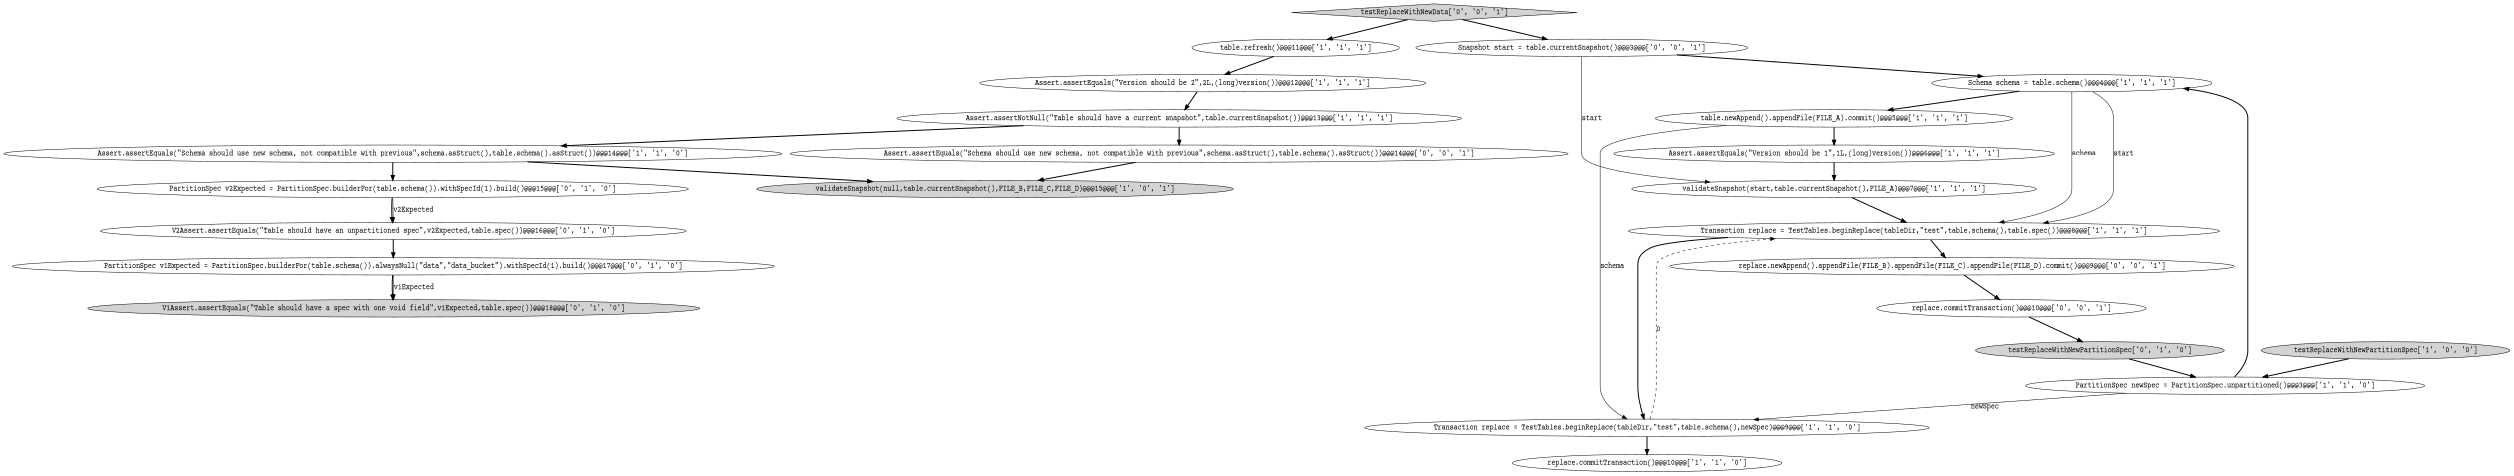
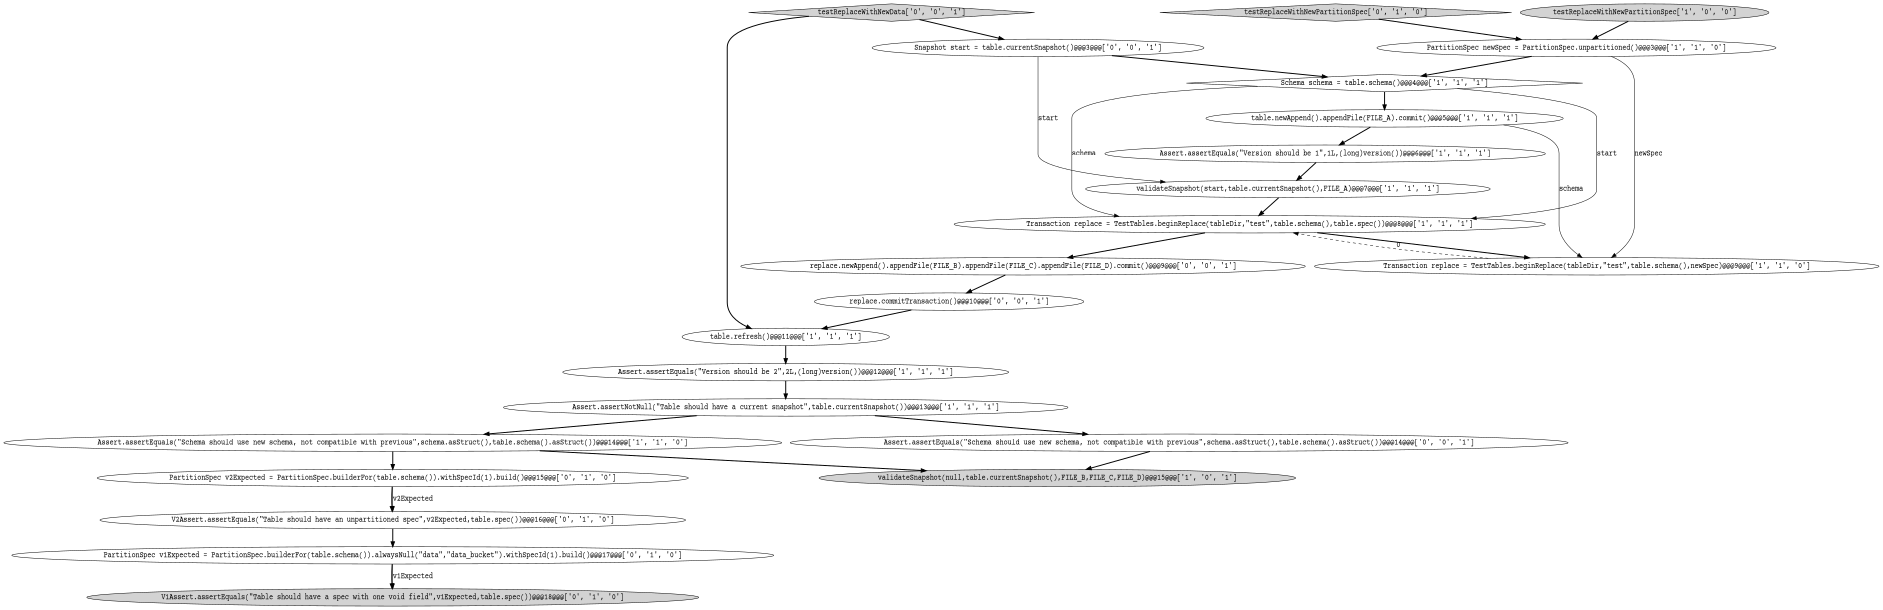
(2072, 83) -> (1385, 83)
(2054, 328) -> (869, 319)
(2100, 350) -> (1336, 13)
(1647, 463) -> none
